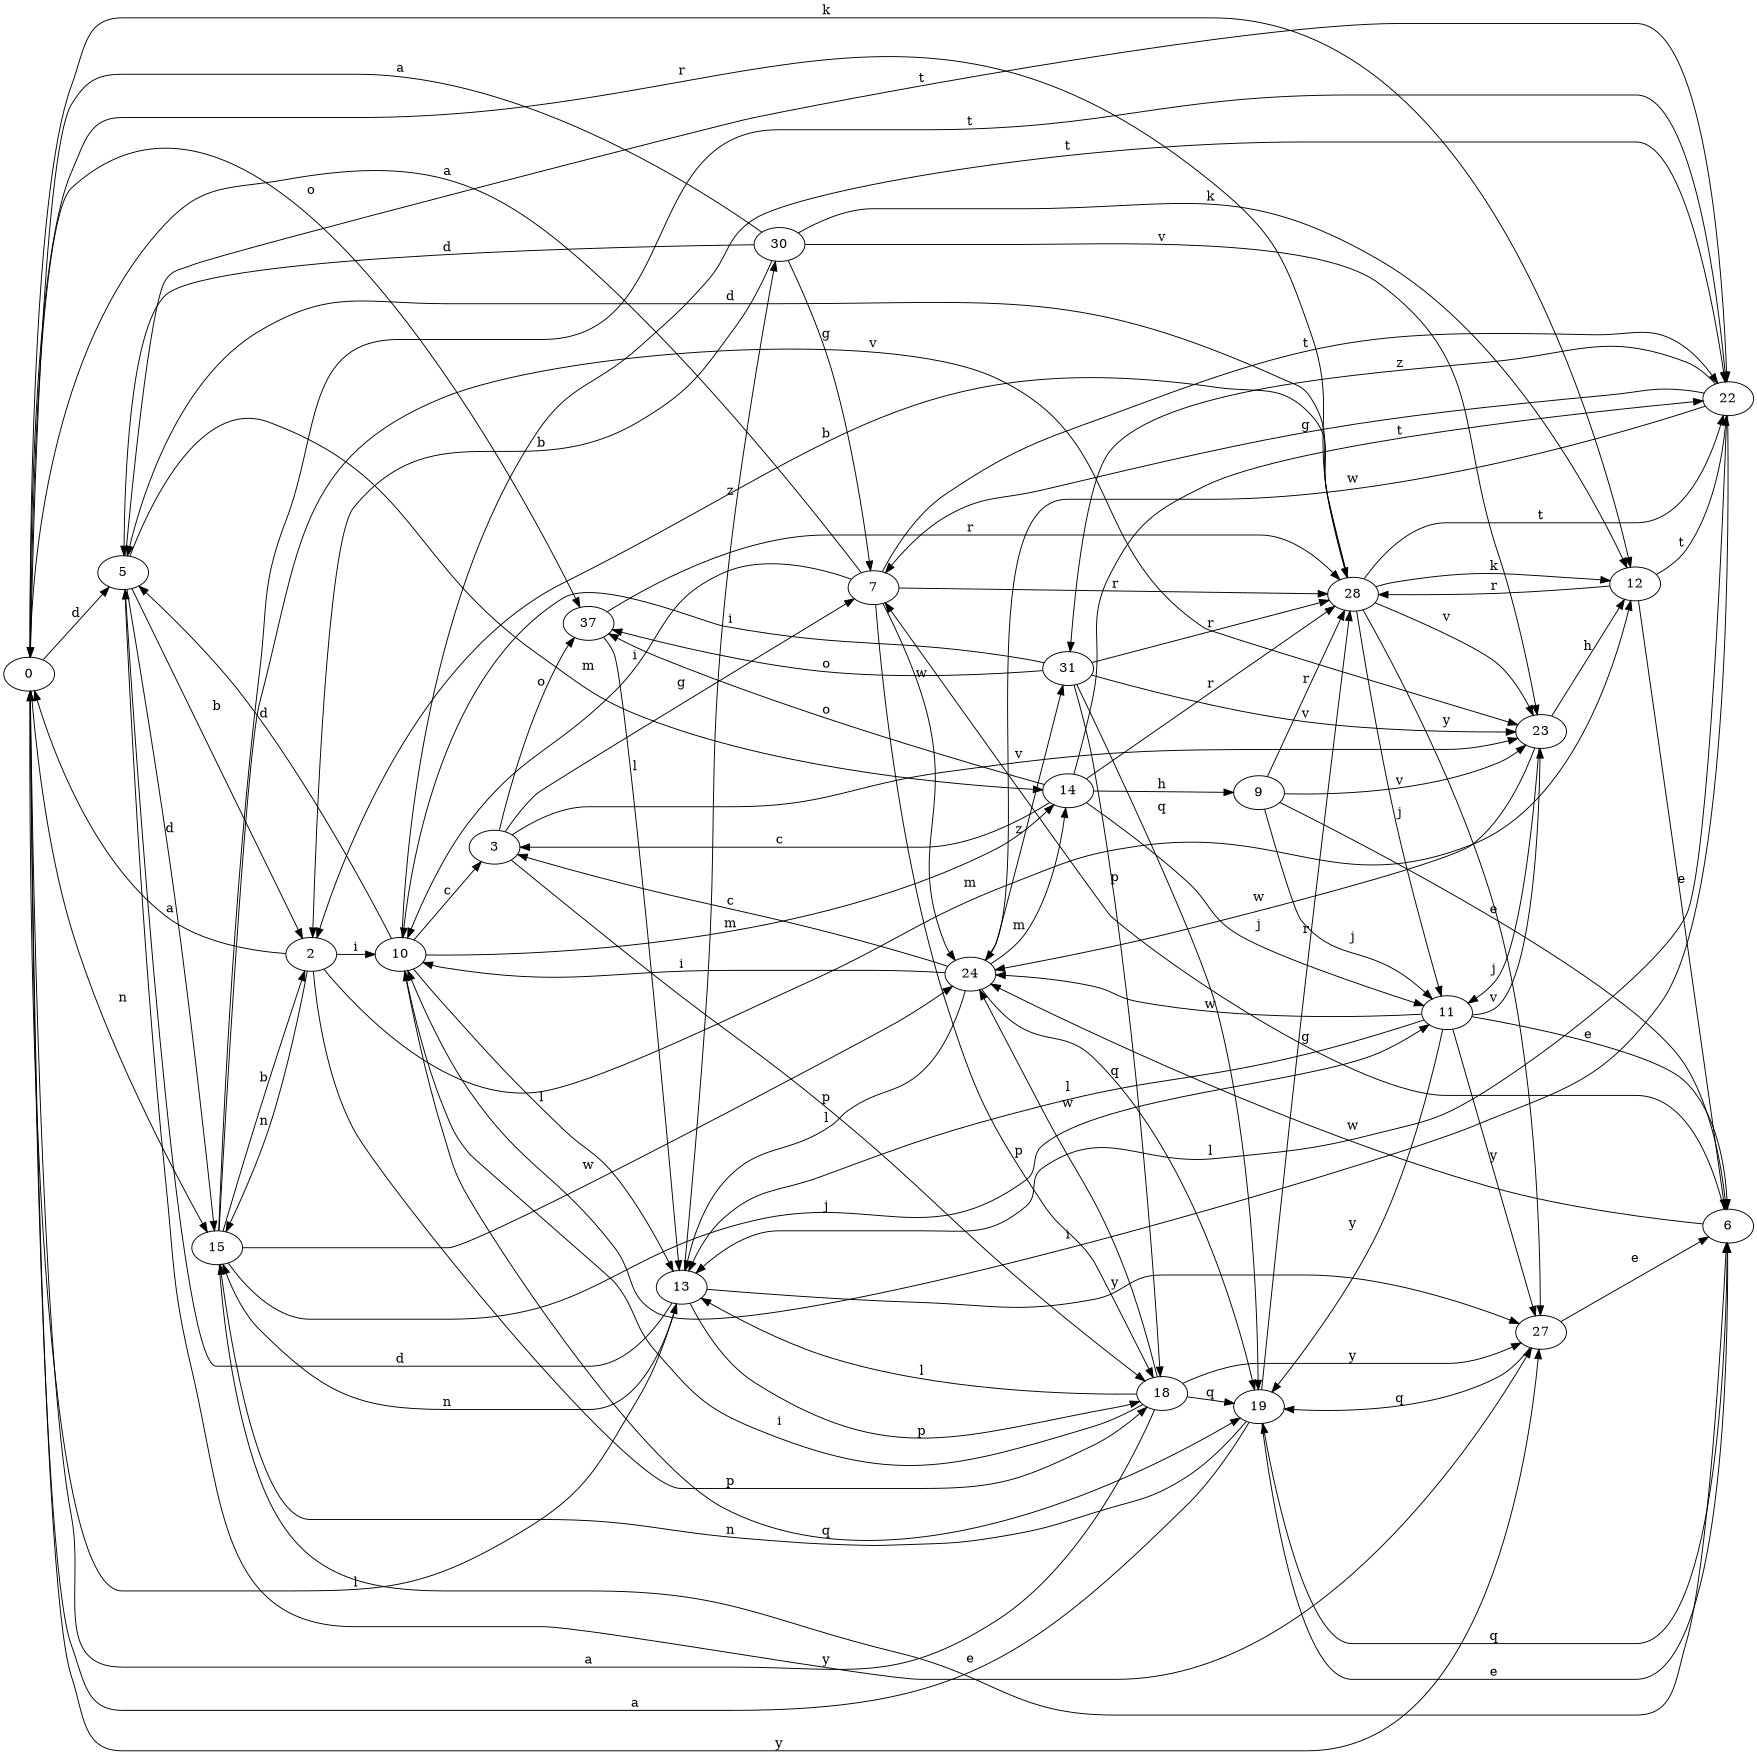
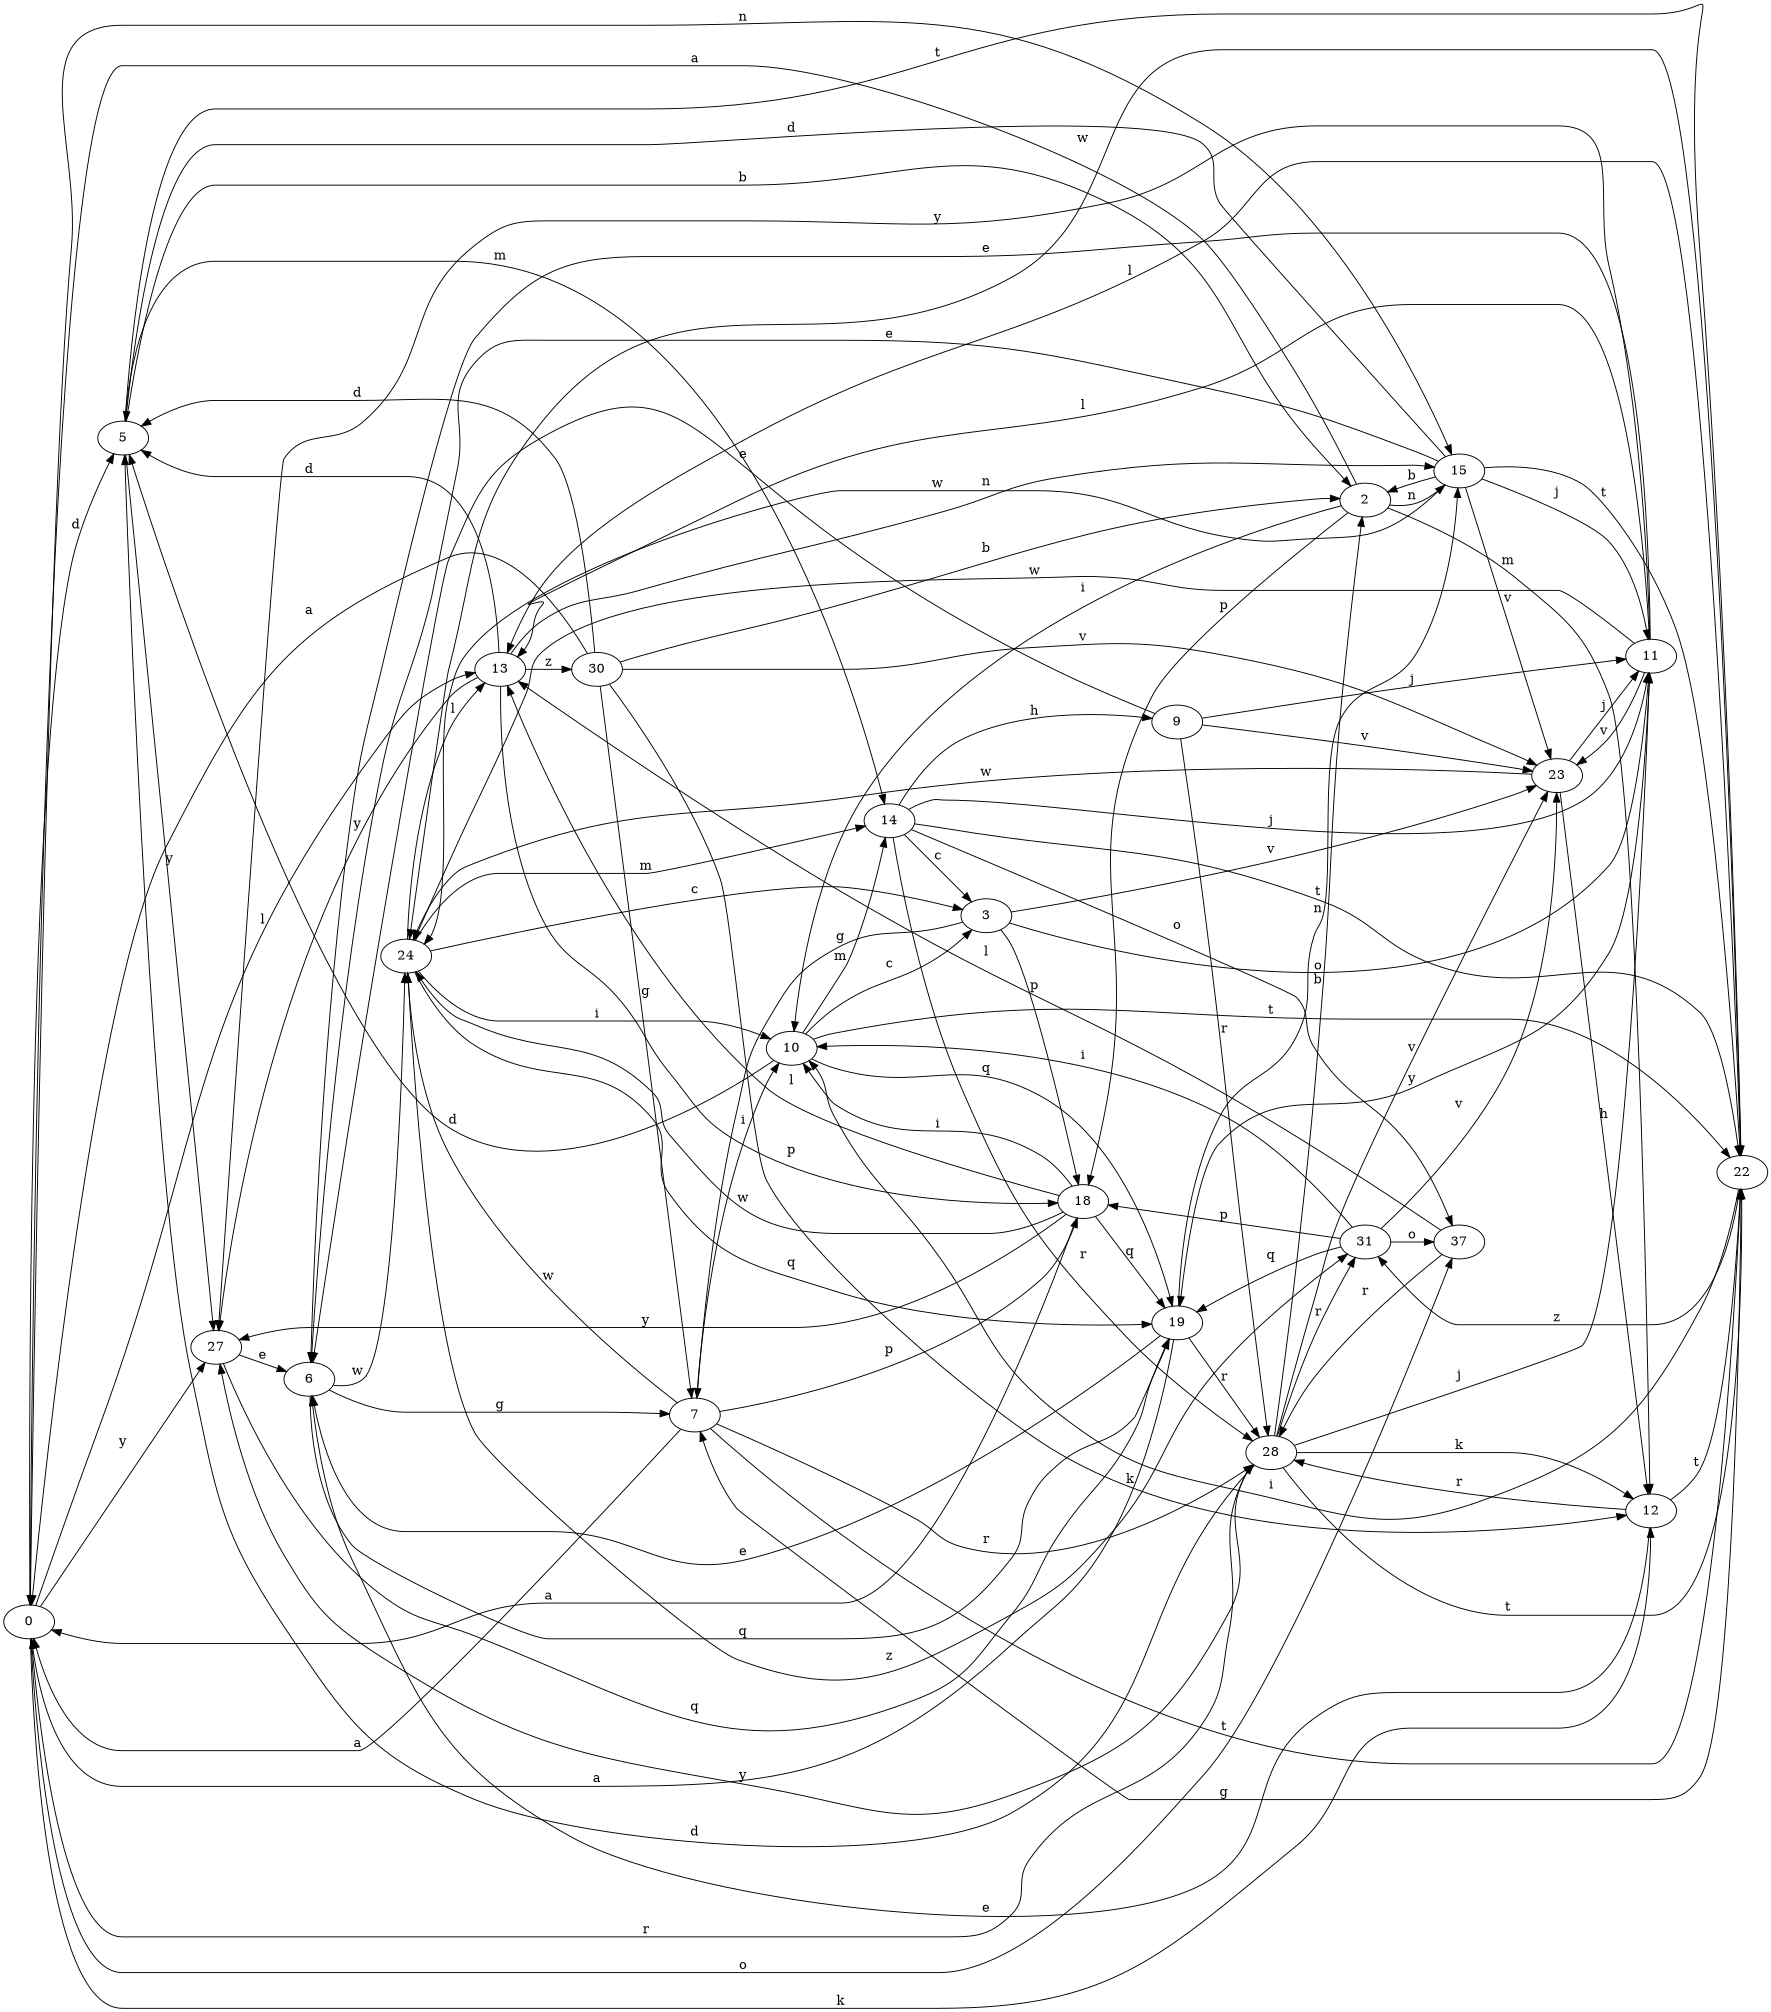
(1200, 634) -> (1309, 1349)
(527, 735) -> (1394, 966)
(176, 905) -> (766, 138)
(546, 1113) -> none
